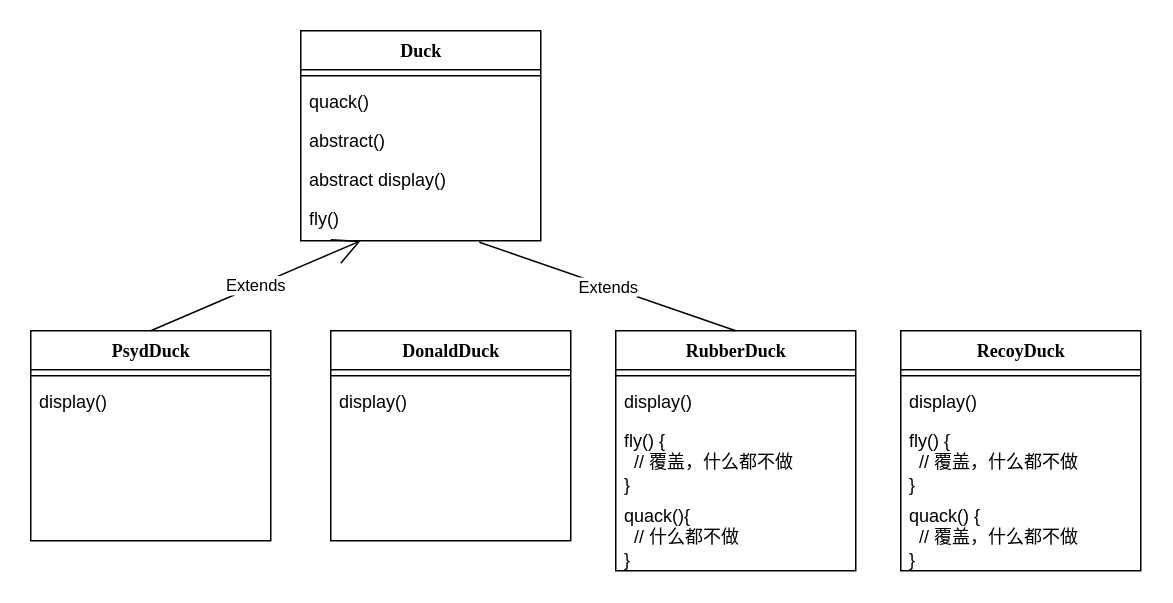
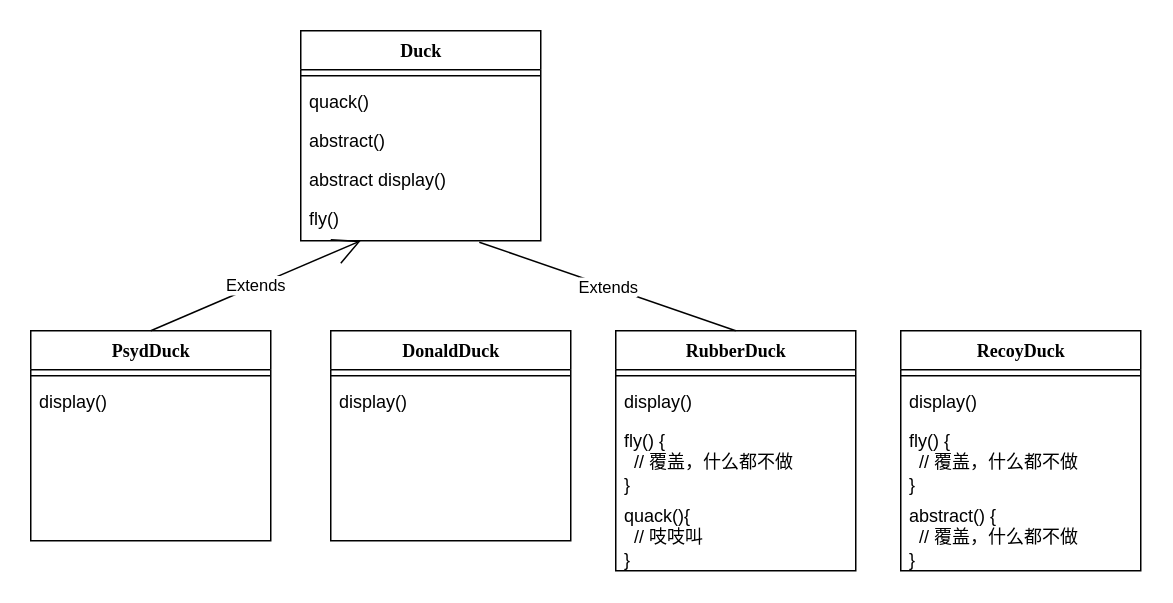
(683, 539) -> (665, 539)
(995, 539) -> (995, 539)
